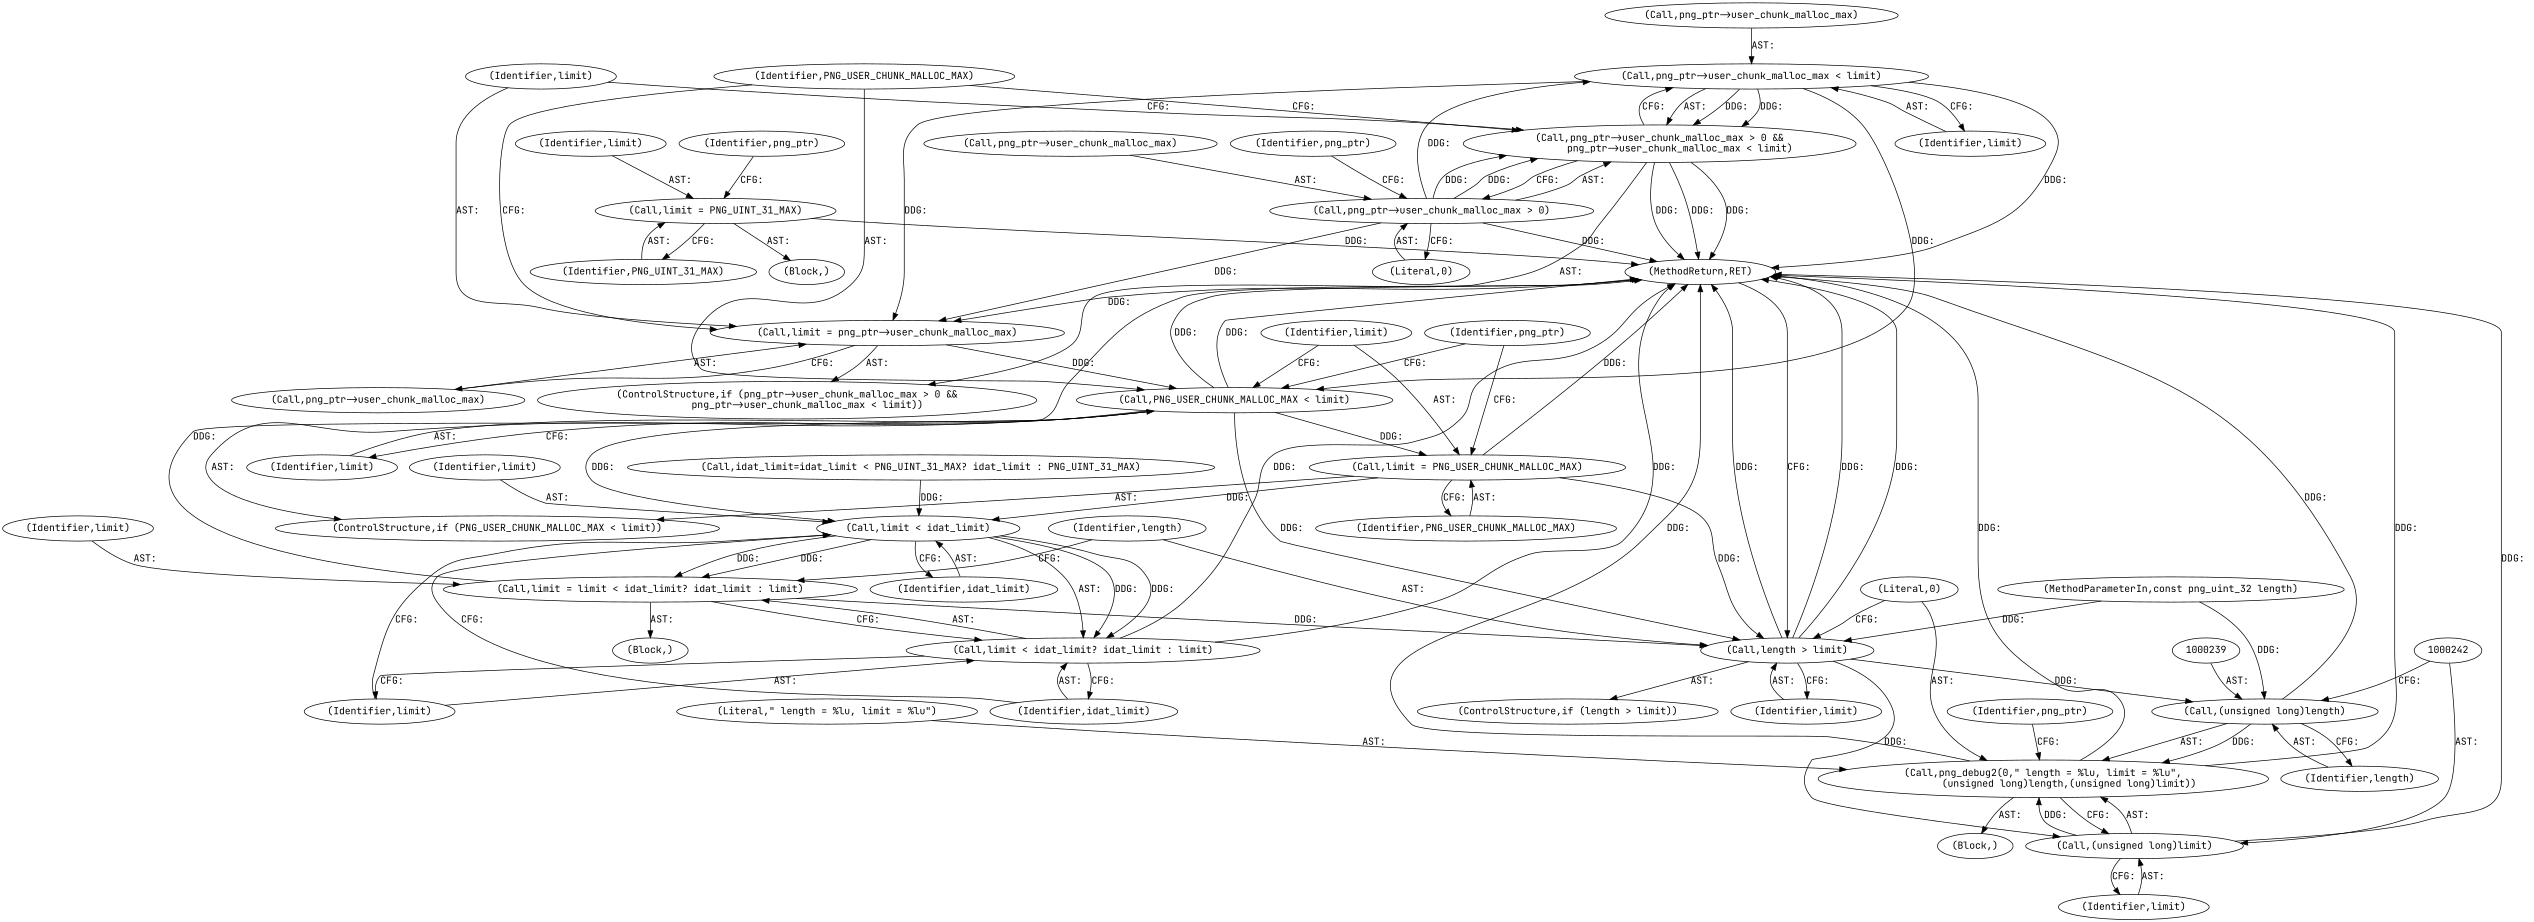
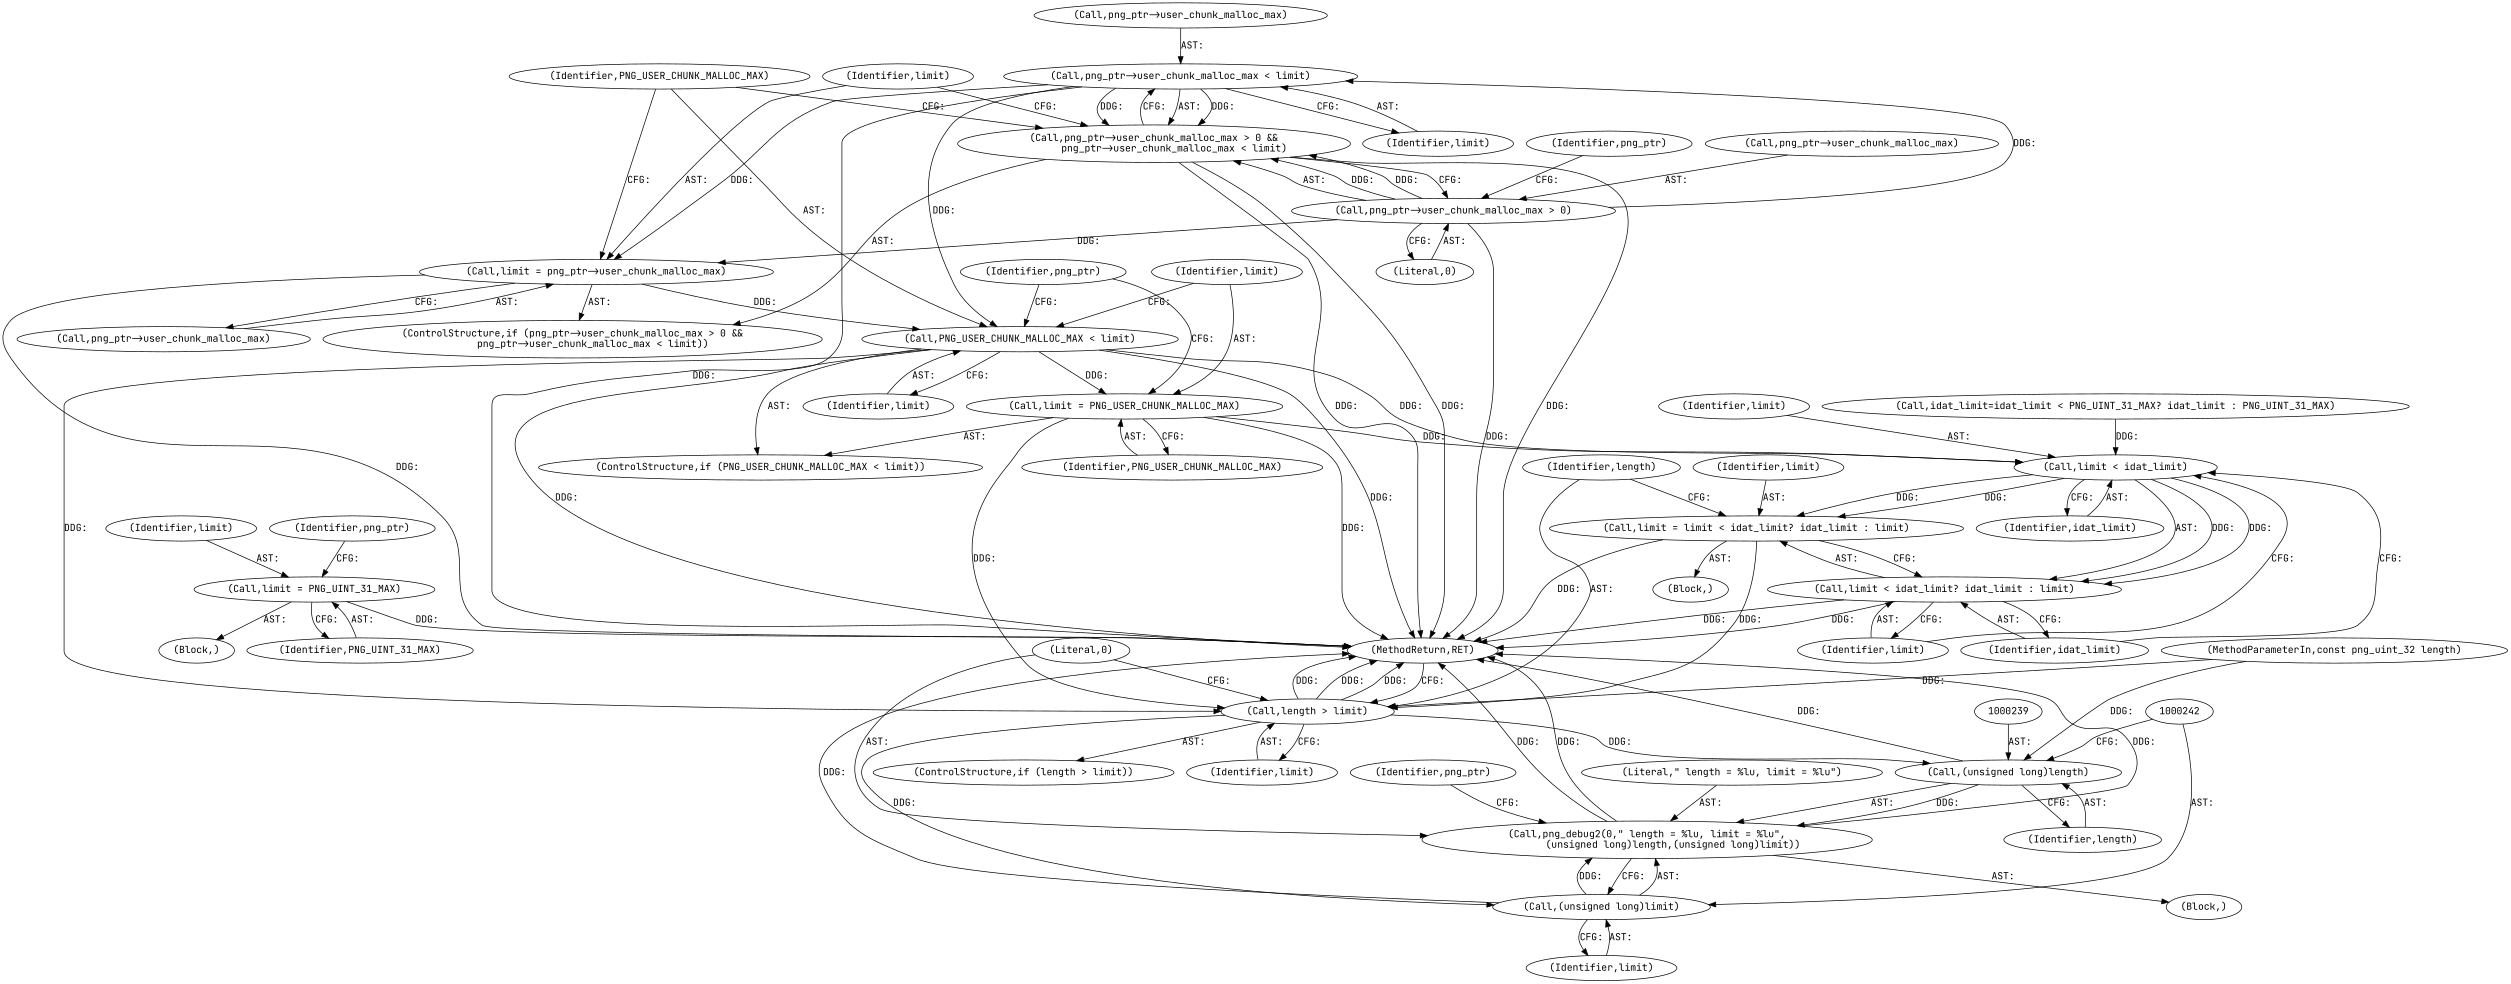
(1180, 292) -> (454, 535)
